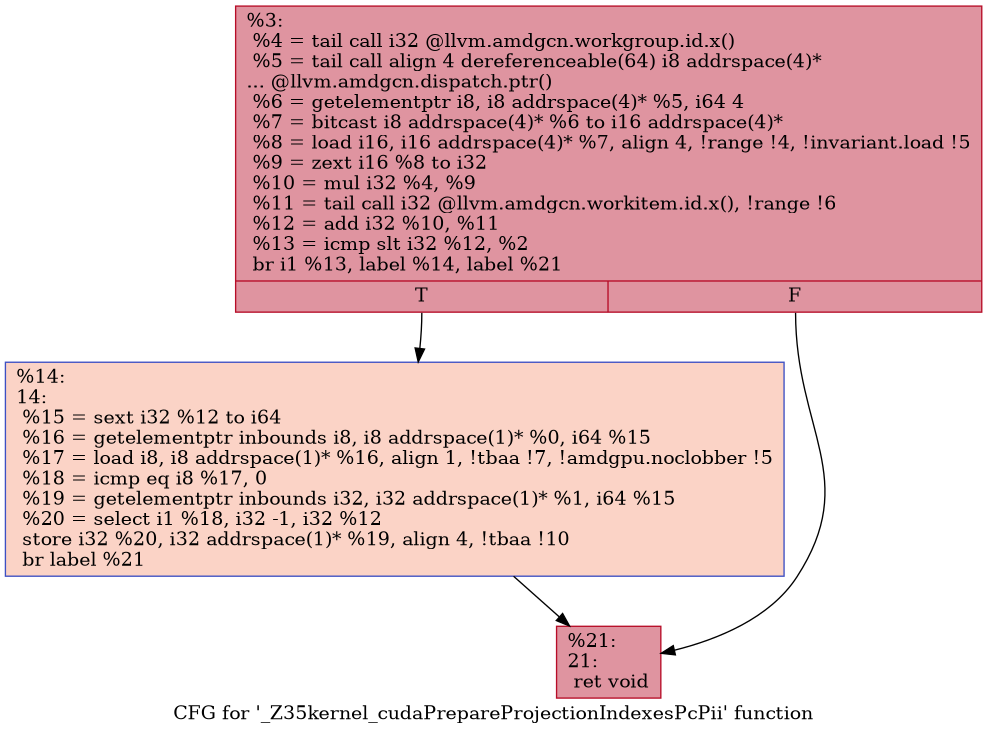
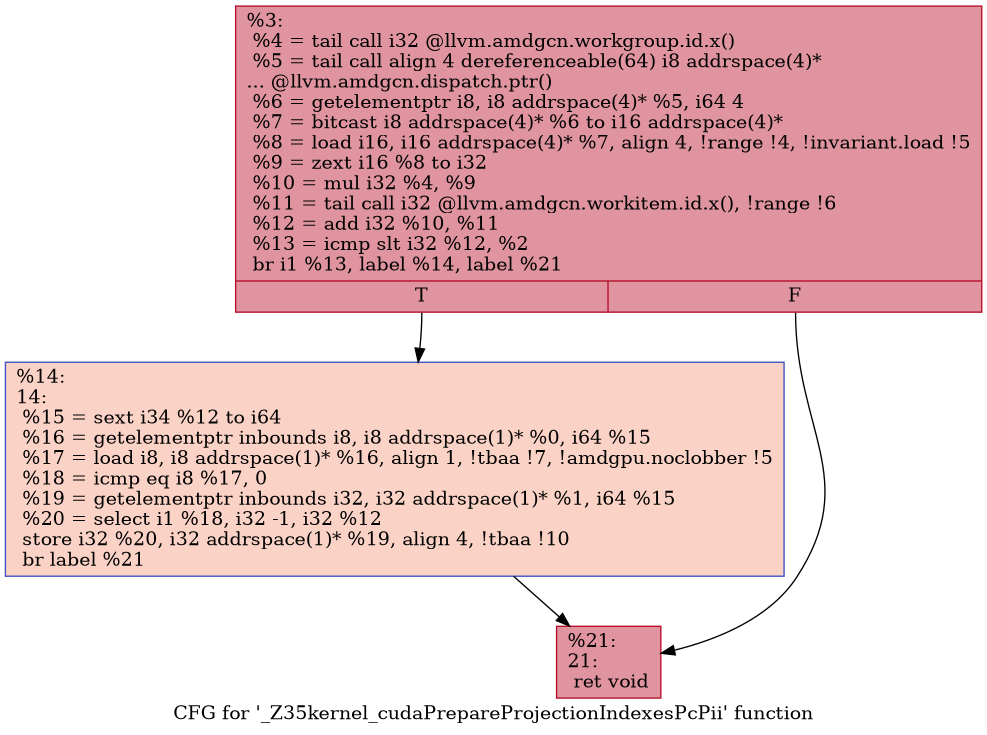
(149, 418) -> (149, 418)
